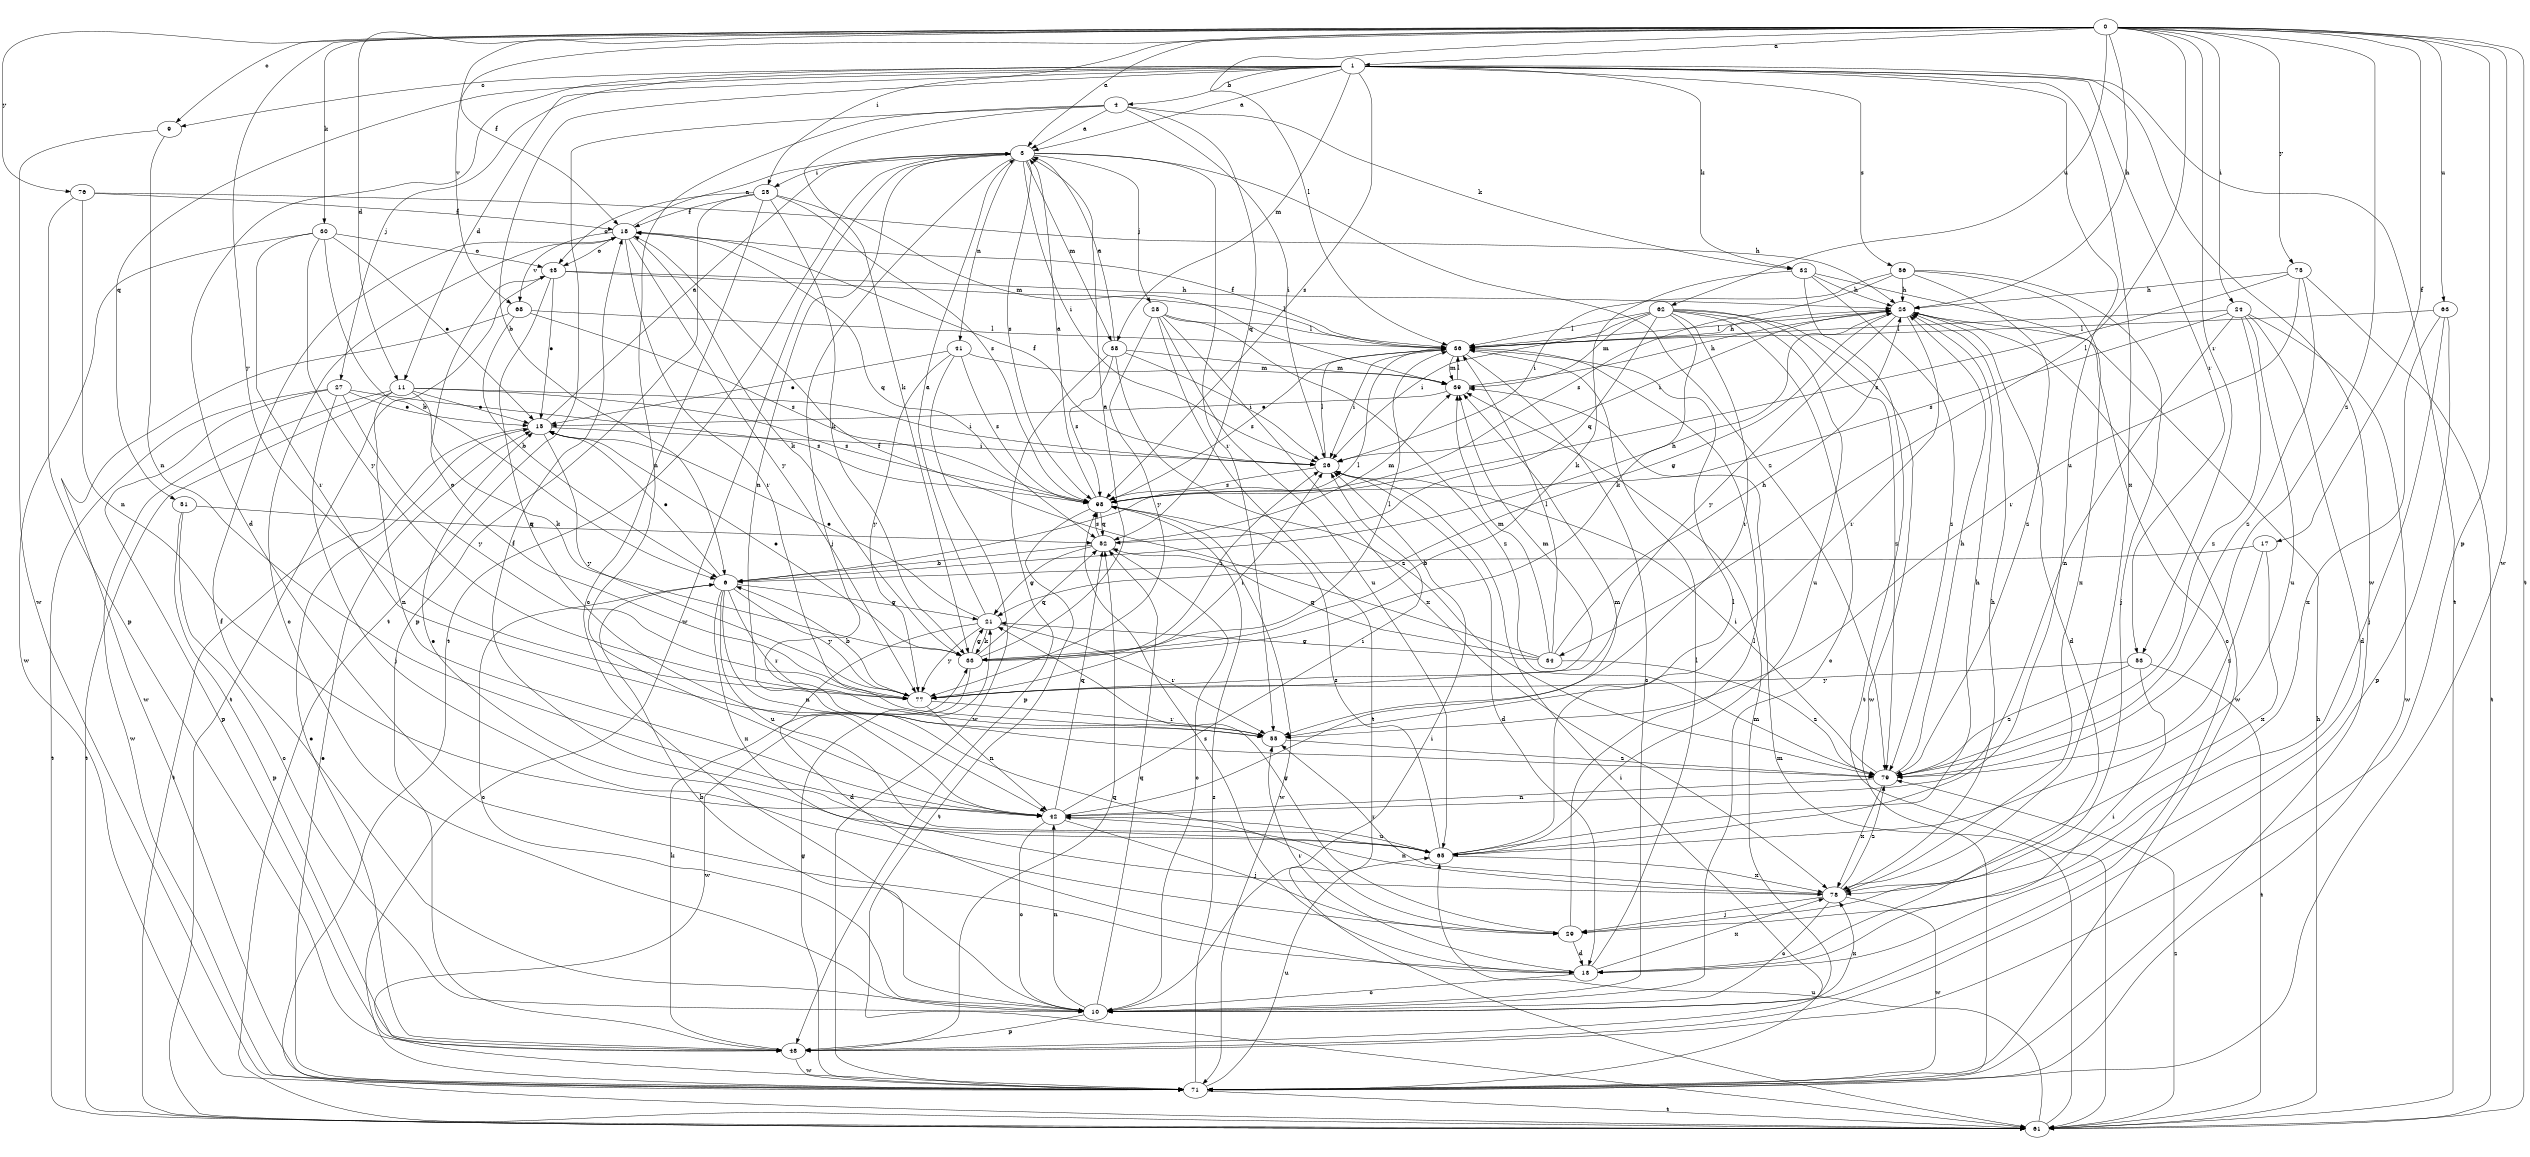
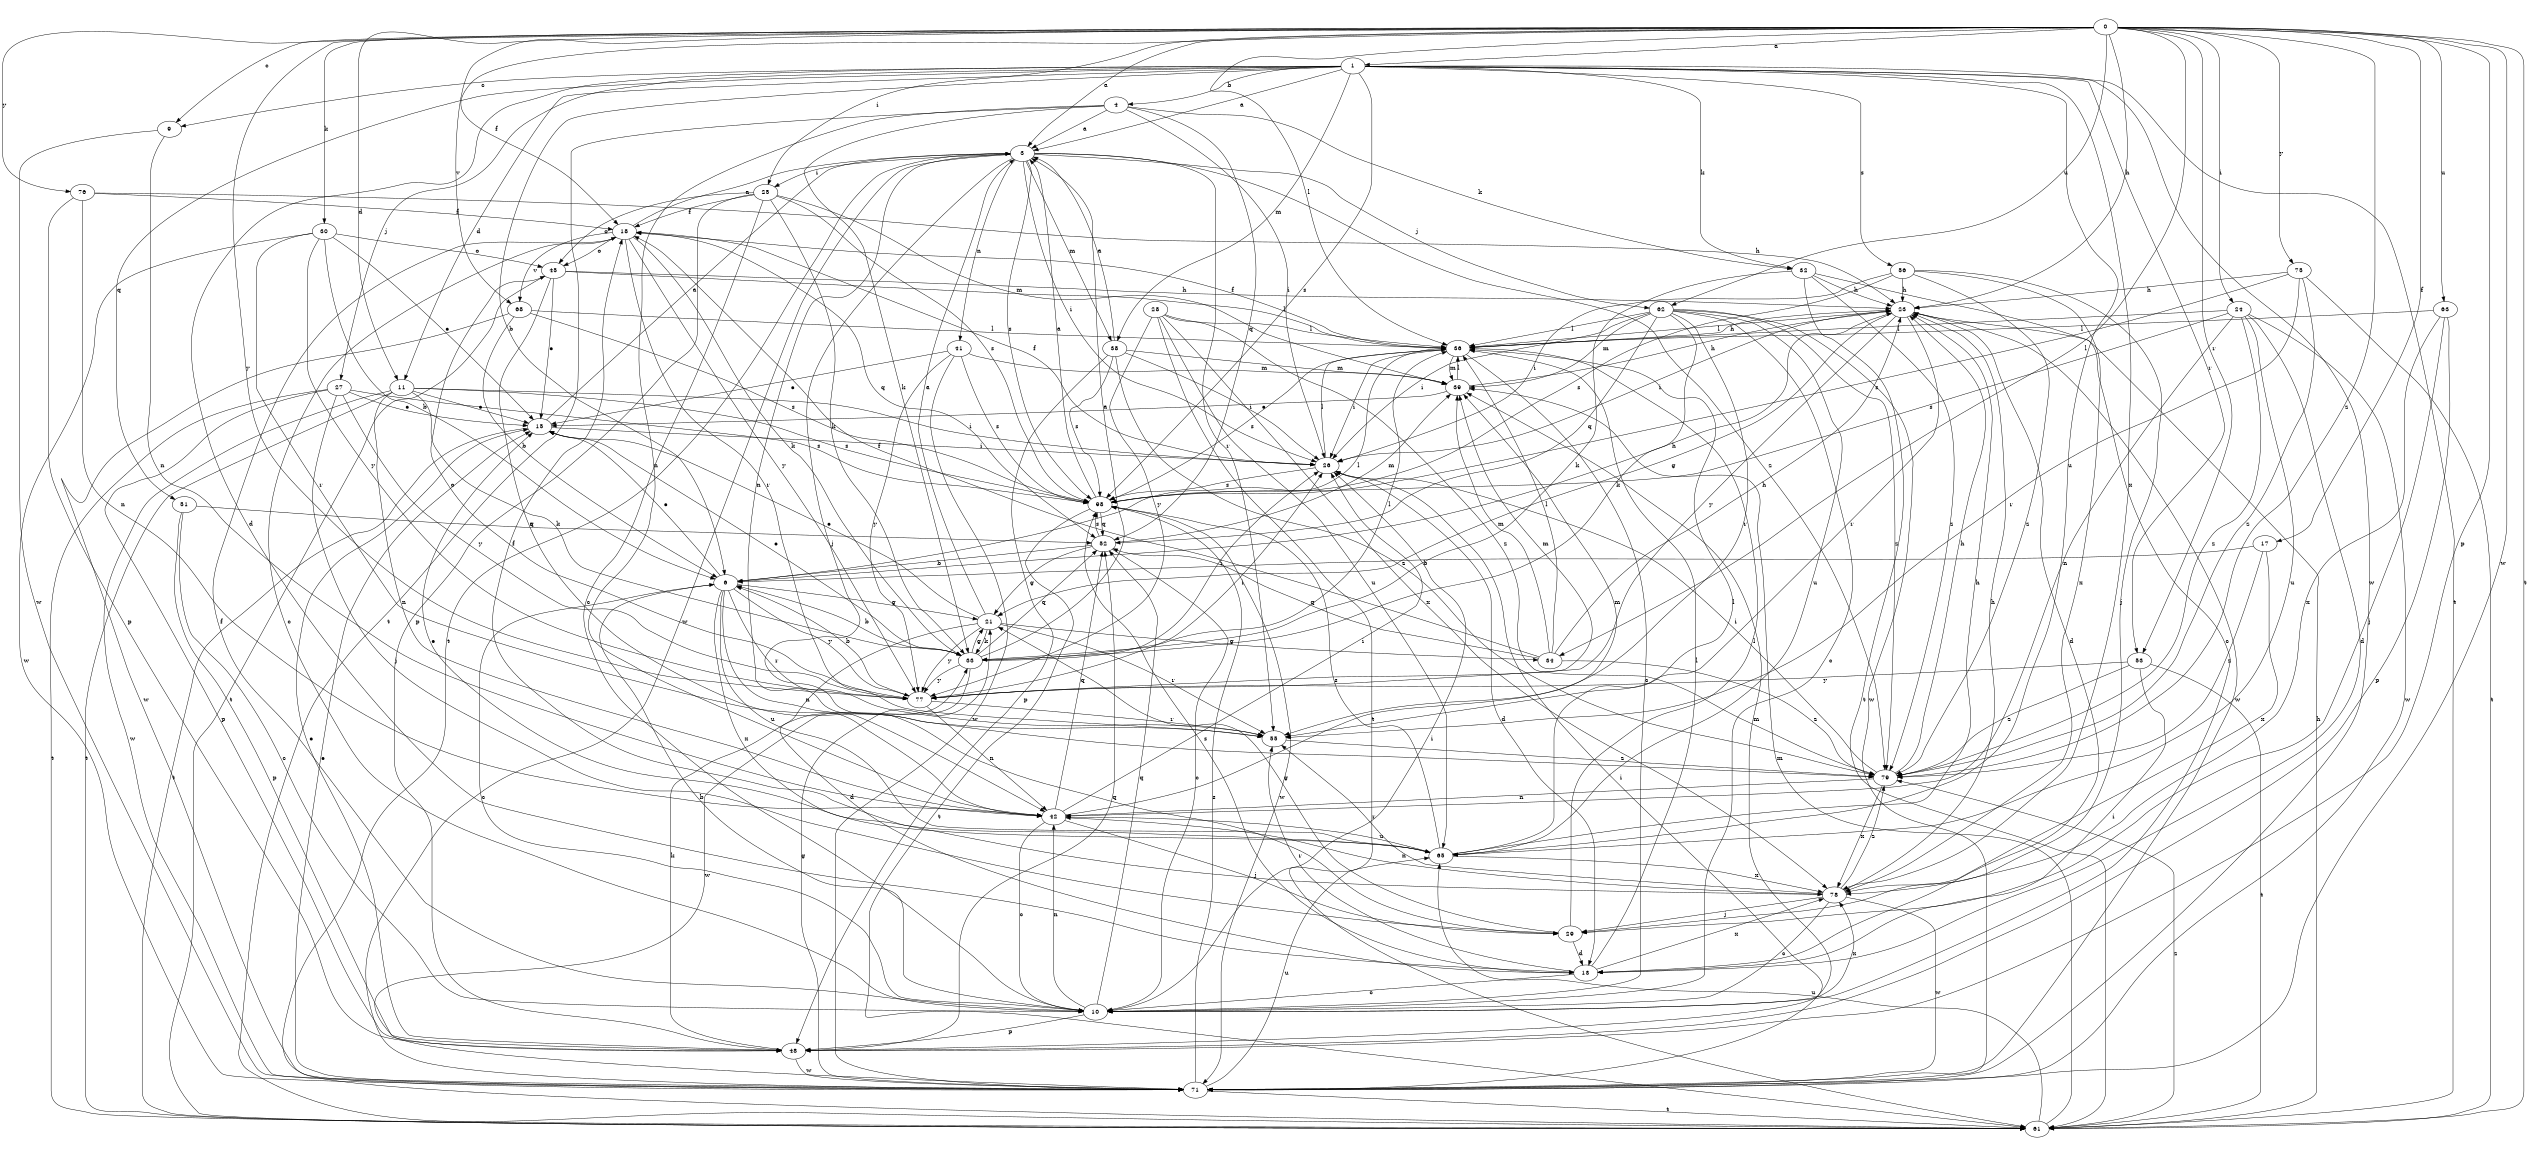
(1137, 189) -> (1346, 201)
(681, 605) -> (941, 674)
none -> (851, 623)
(1285, 642) -> (1254, 646)
